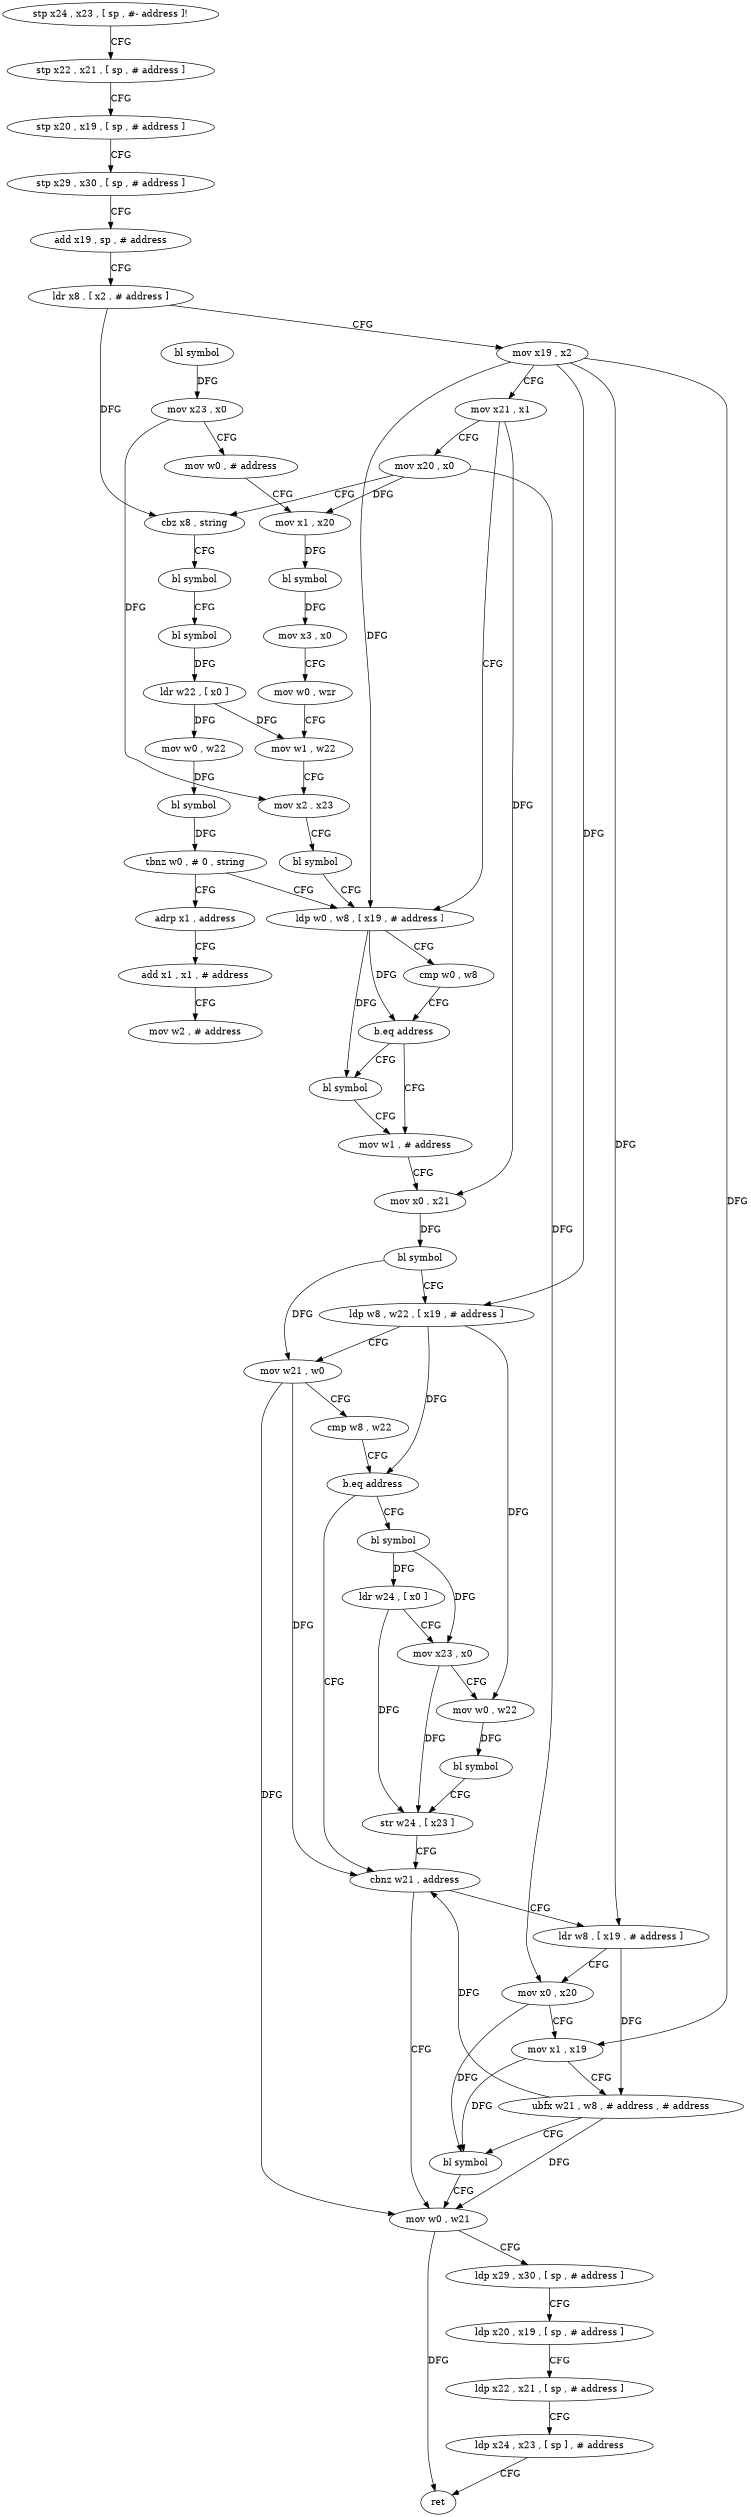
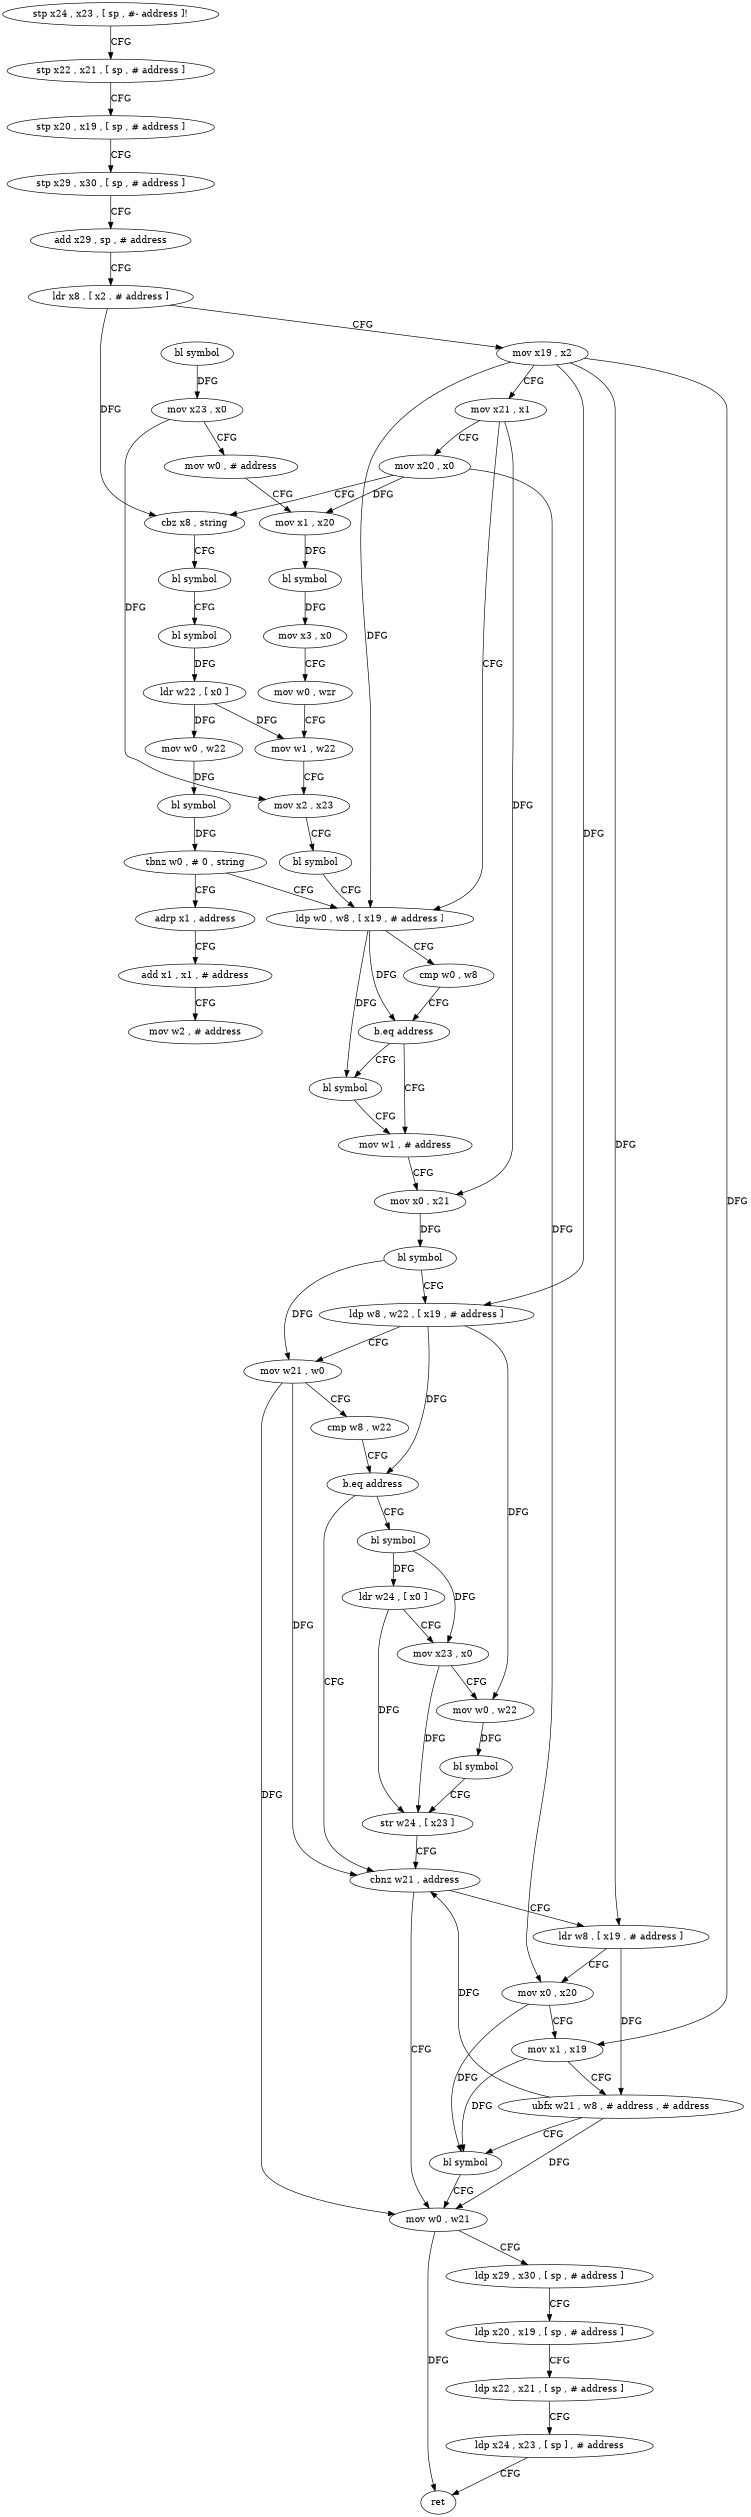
(111, 240) -> (111, 240)
